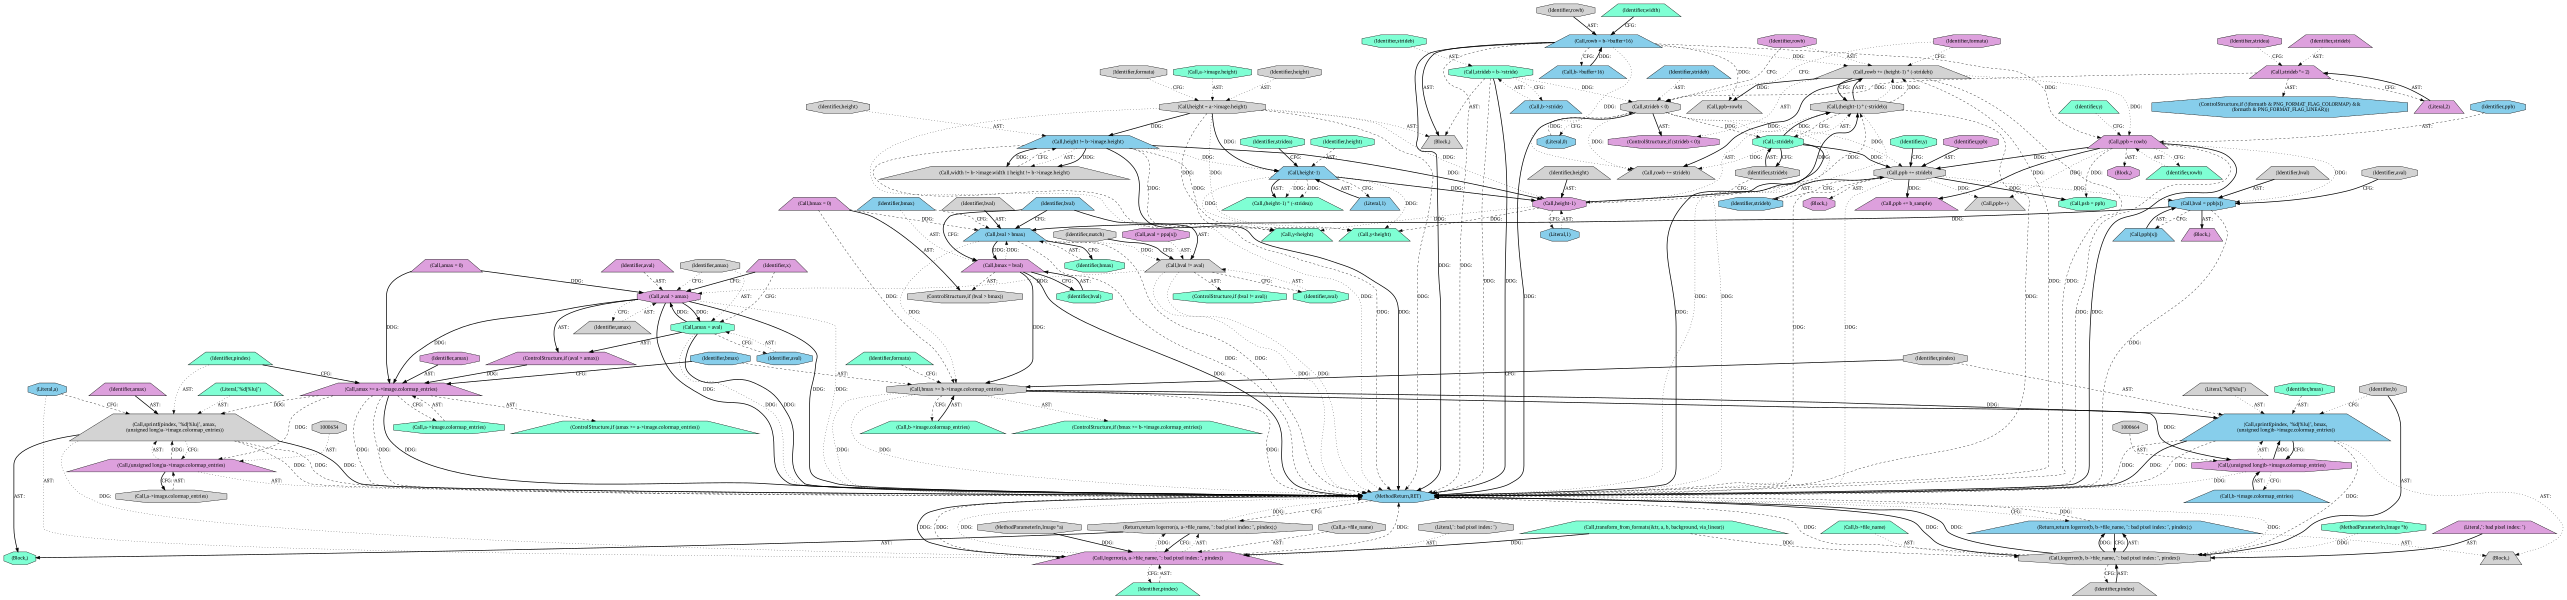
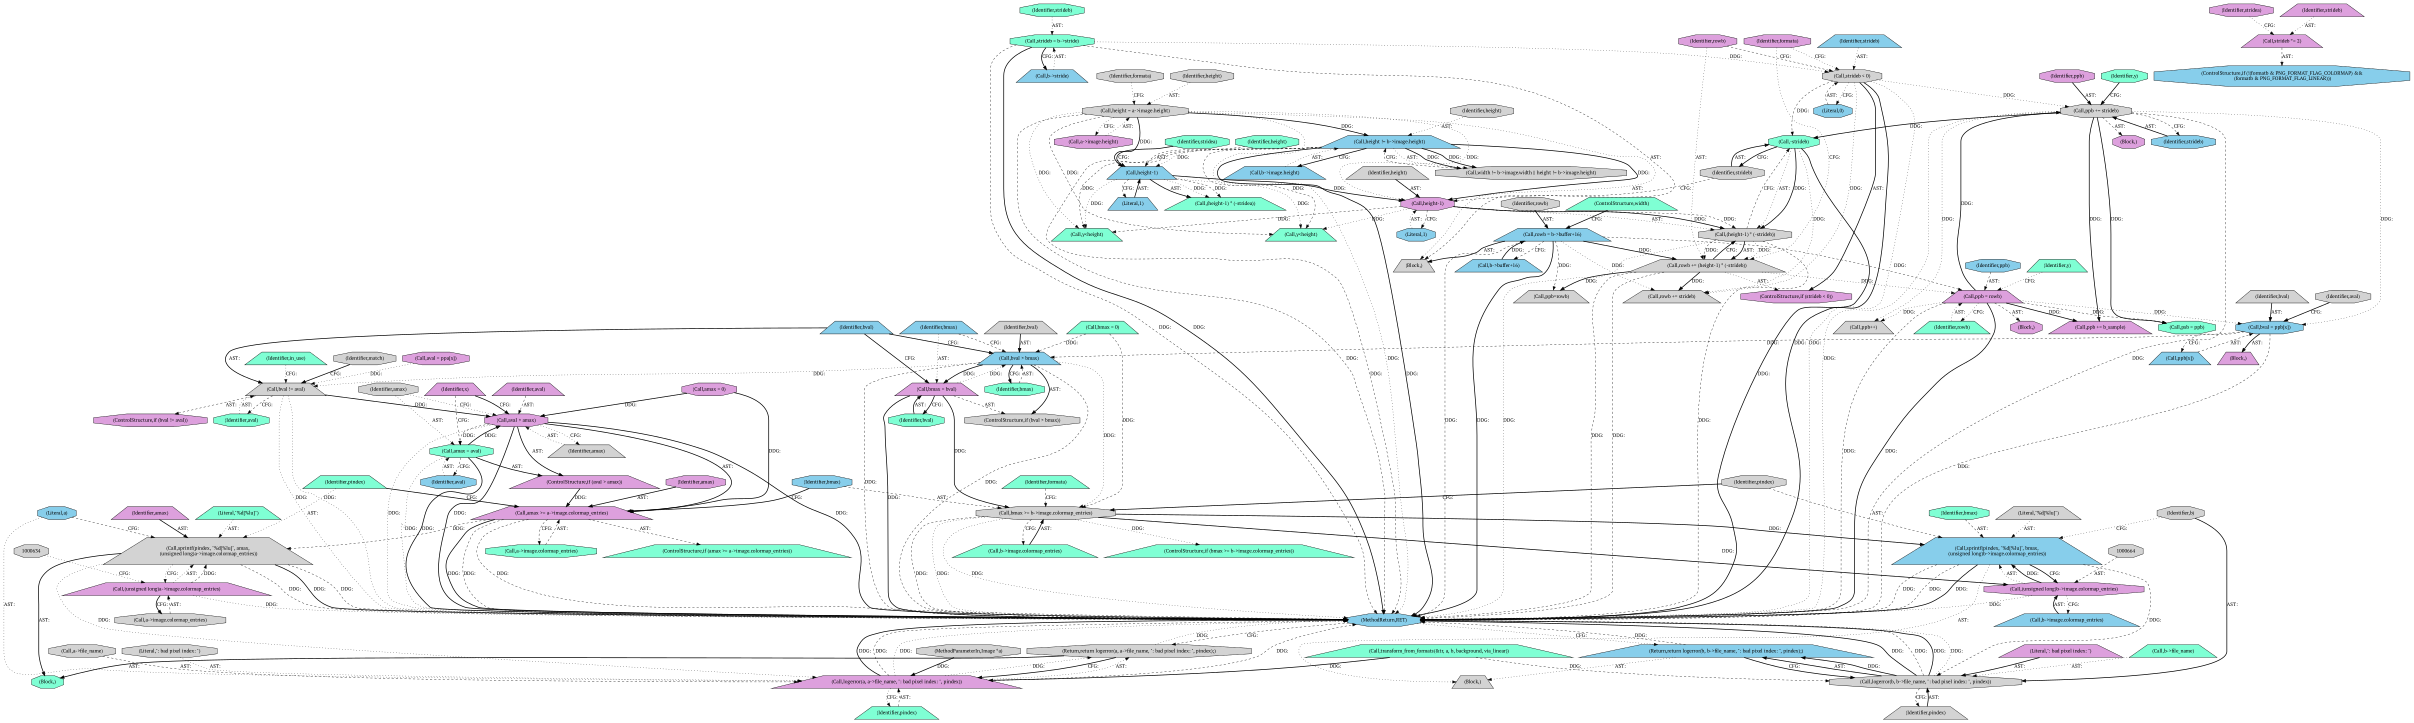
(1641, 10) -> (1622, 204)
(1752, 54) -> (1628, 250)
(1212, 72) -> (1093, 142)
(1961, 79) -> none
(1528, 85) -> (1042, 57)
(2439, 107) -> none
none -> (1104, 123)
(1557, 126) -> (1833, 96)
(1846, 151) -> (1938, 121)
(1004, 173) -> (1531, 173)
none -> (1275, 173)
(815, 204) -> (1103, 328)
(2157, 216) -> (2224, 343)
(1603, 222) -> (1649, 343)
(909, 241) -> (1049, 387)
(1187, 250) -> (377, 374)
(447, 266) -> (709, 389)
(925, 288) -> (402, 405)
(1230, 297) -> (150, 420)
(691, 309) -> (471, 428)
(441, 343) -> (728, 467)
none -> (286, 358)
(1048, 405) -> (1139, 529)
(286, 437) -> none
(332, 450) -> (125, 574)
(278, 481) -> (272, 605)
(2374, 527) -> none
